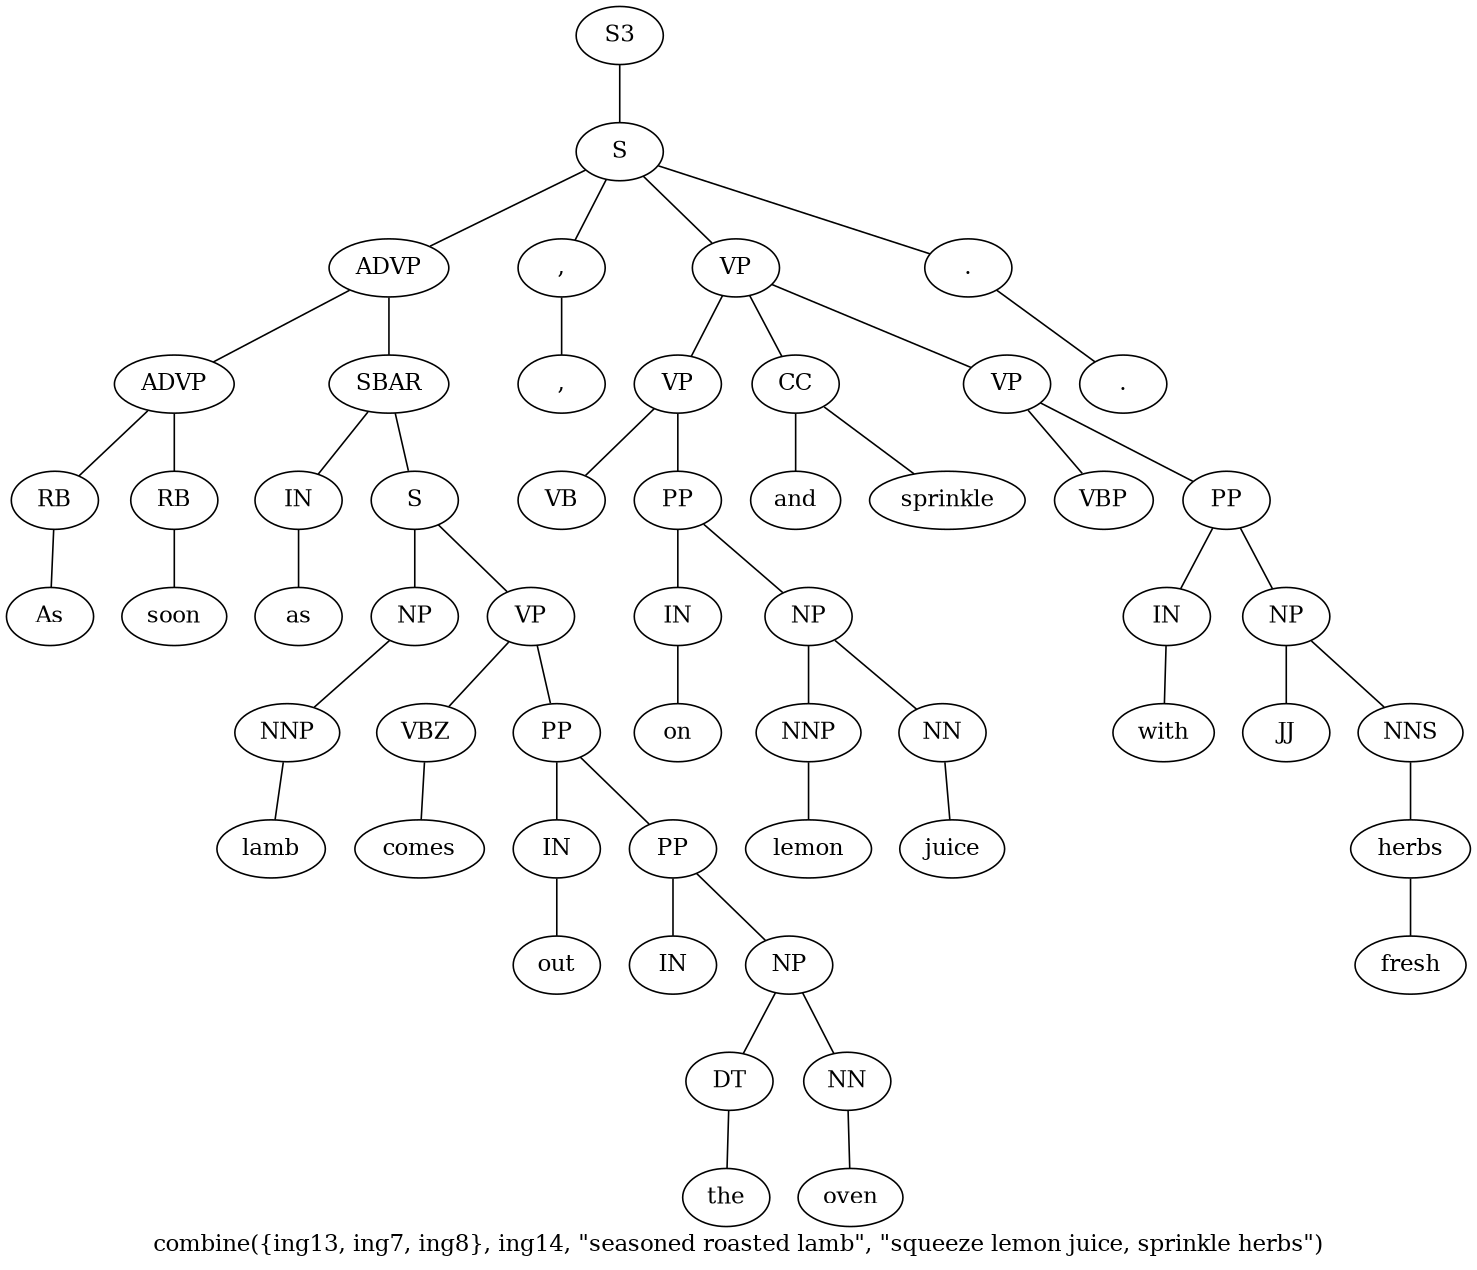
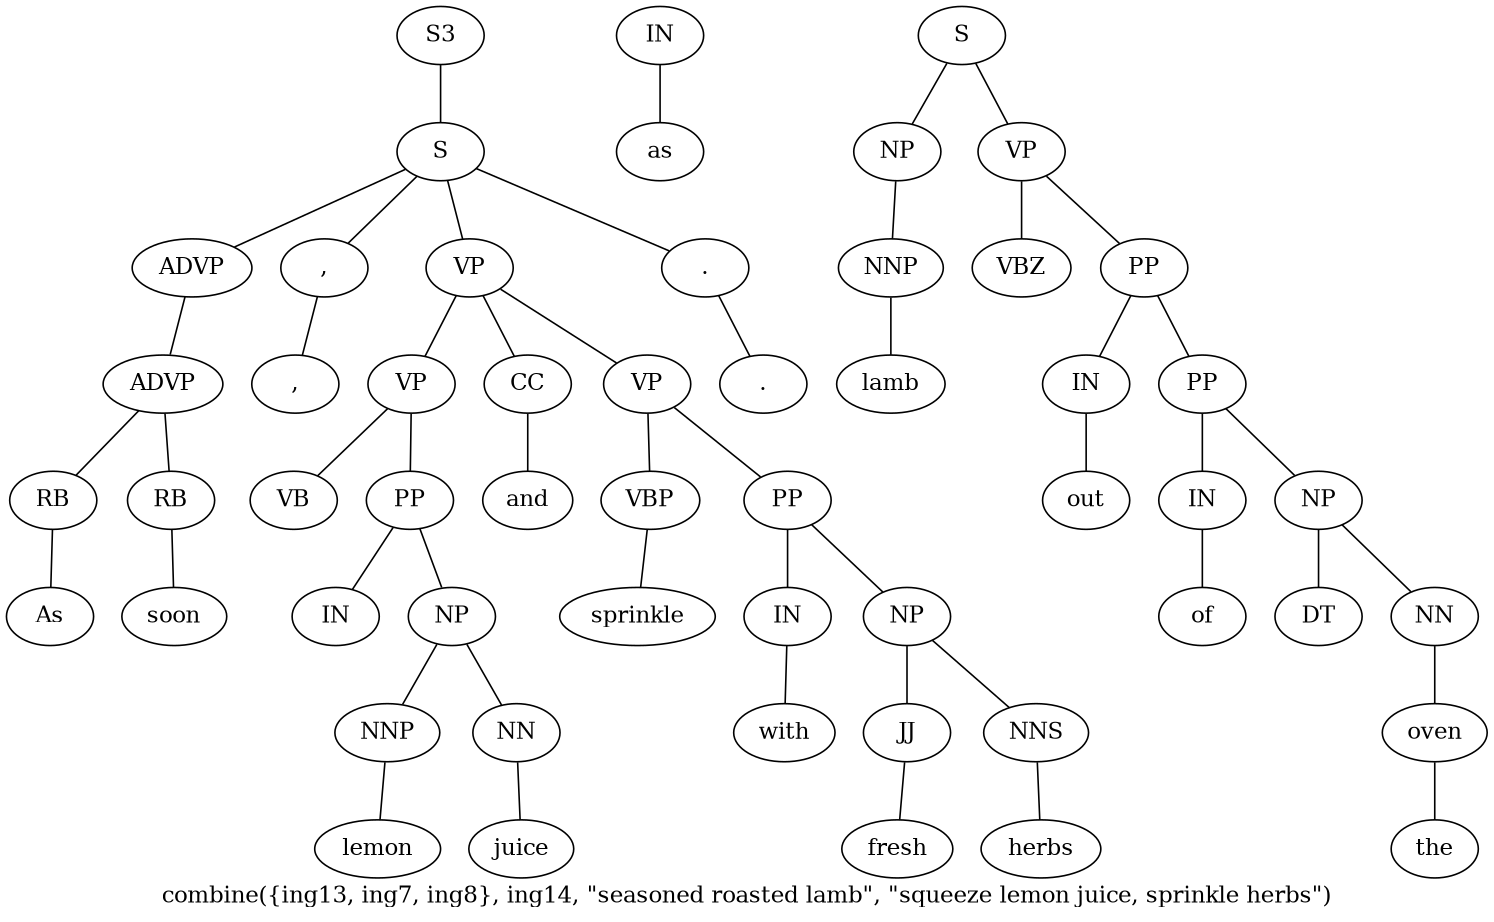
(389, 384) -> none
(869, 440) -> (644, 559)
none -> (1202, 617)
(678, 733) -> none
(420, 849) -> none
(1411, 907) -> (902, 791)
(728, 1140) -> (1435, 791)
